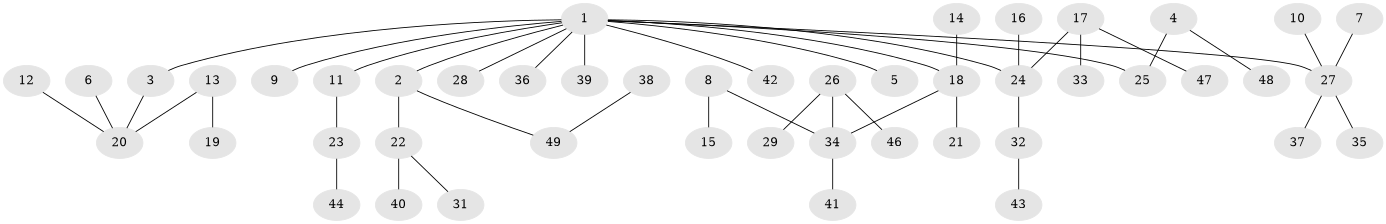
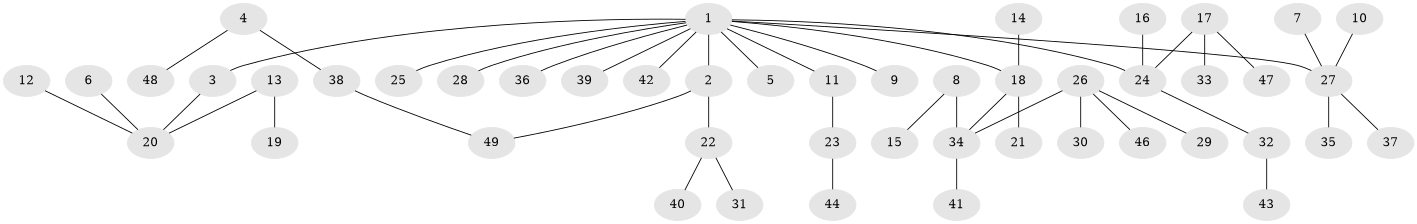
(1161, 45) -> (289, 49)
none -> (1081, 143)
